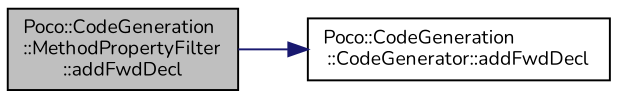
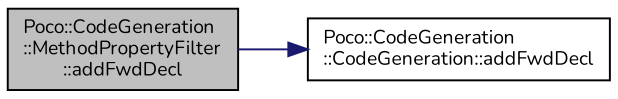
(459, 49) -> (459, 49)
